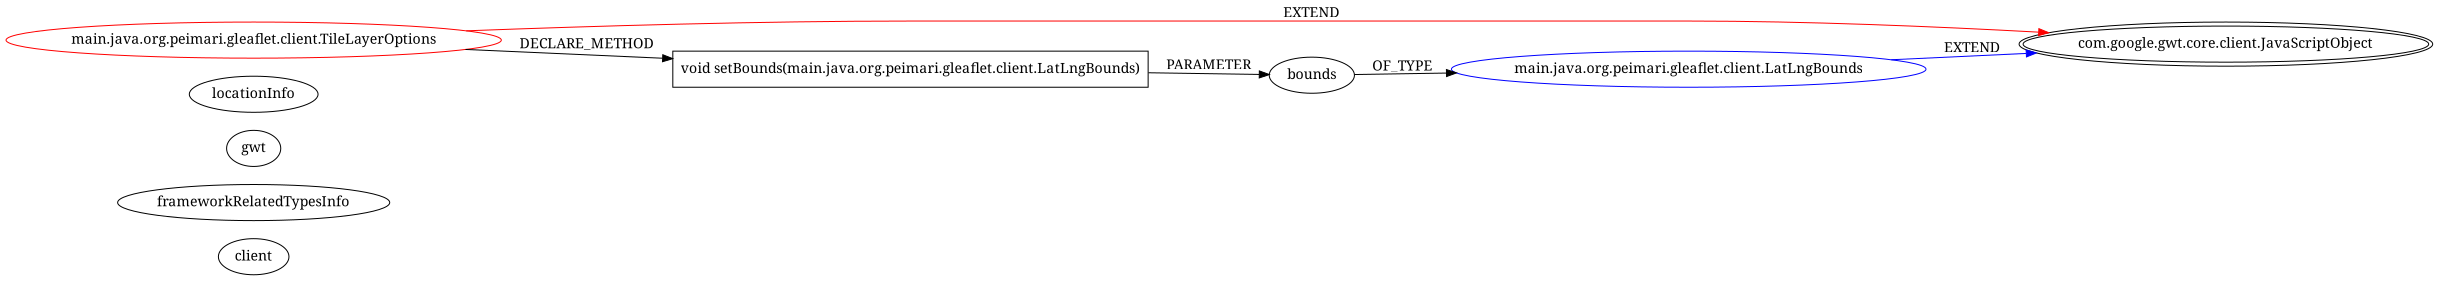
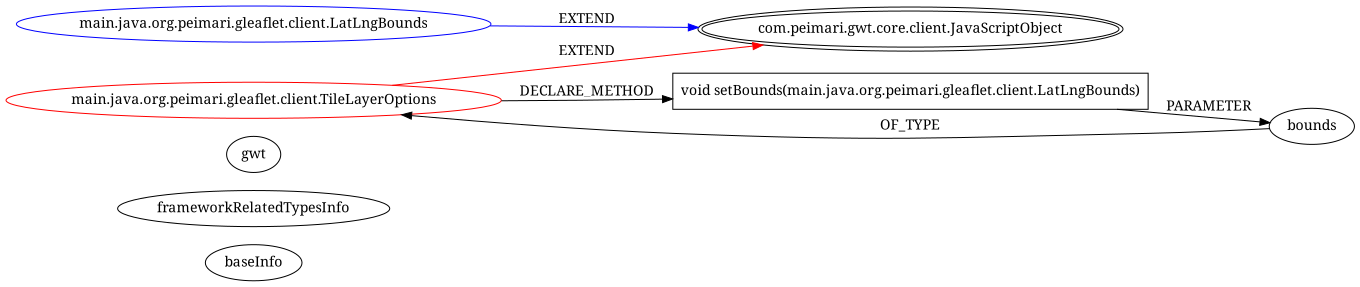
(2226, 44) -> (910, 29)
(1400, 74) -> (841, 138)
(254, 94) -> none
(254, 257) -> (254, 263)
